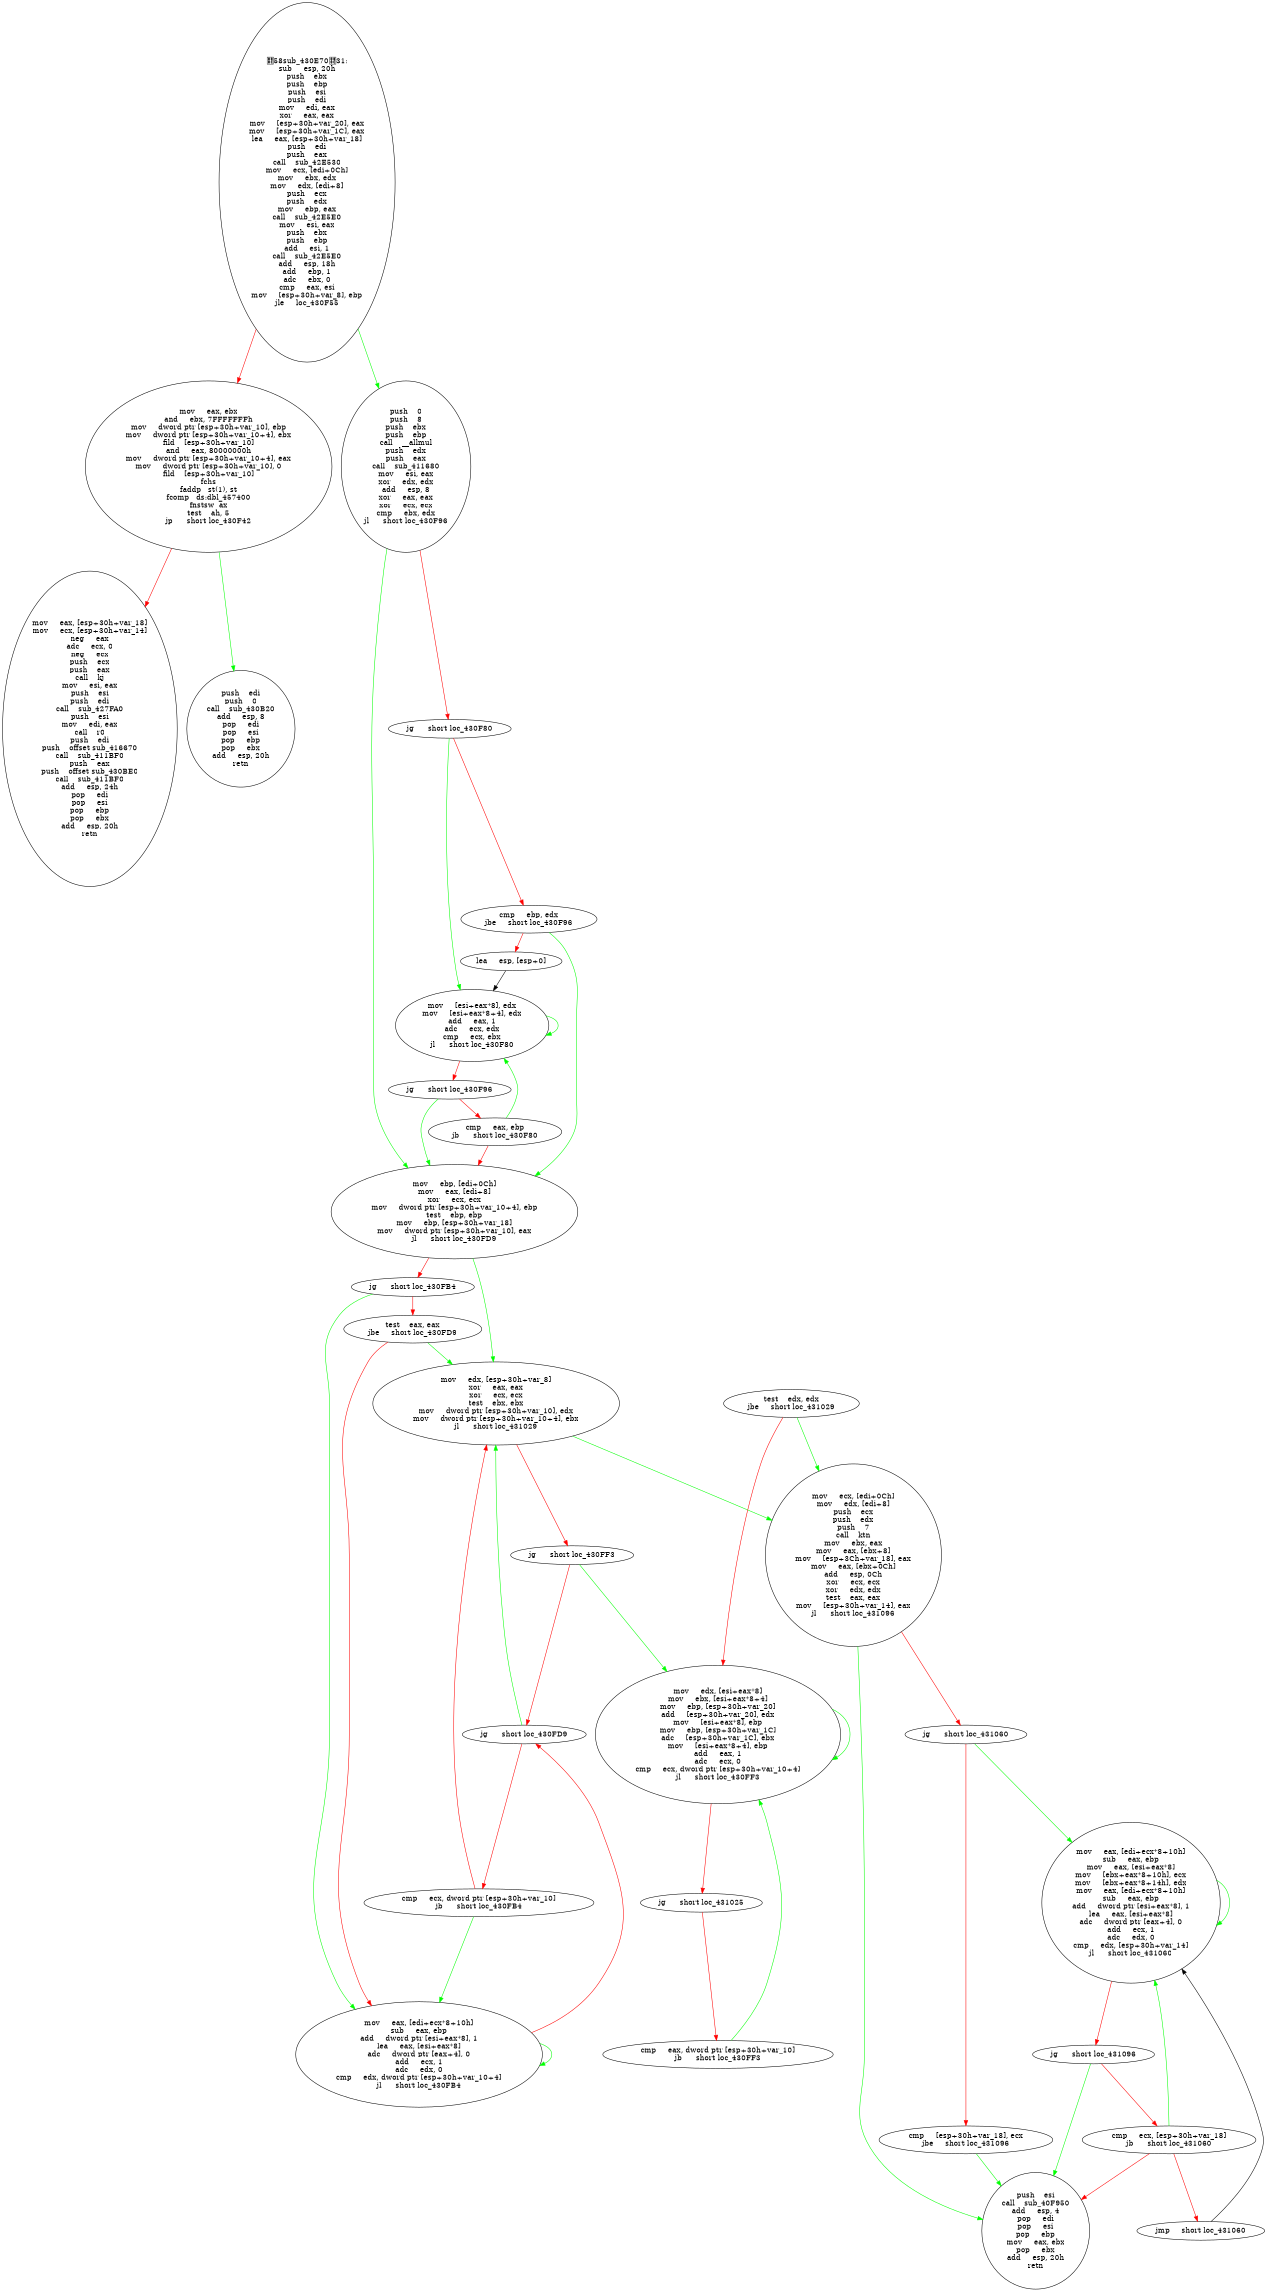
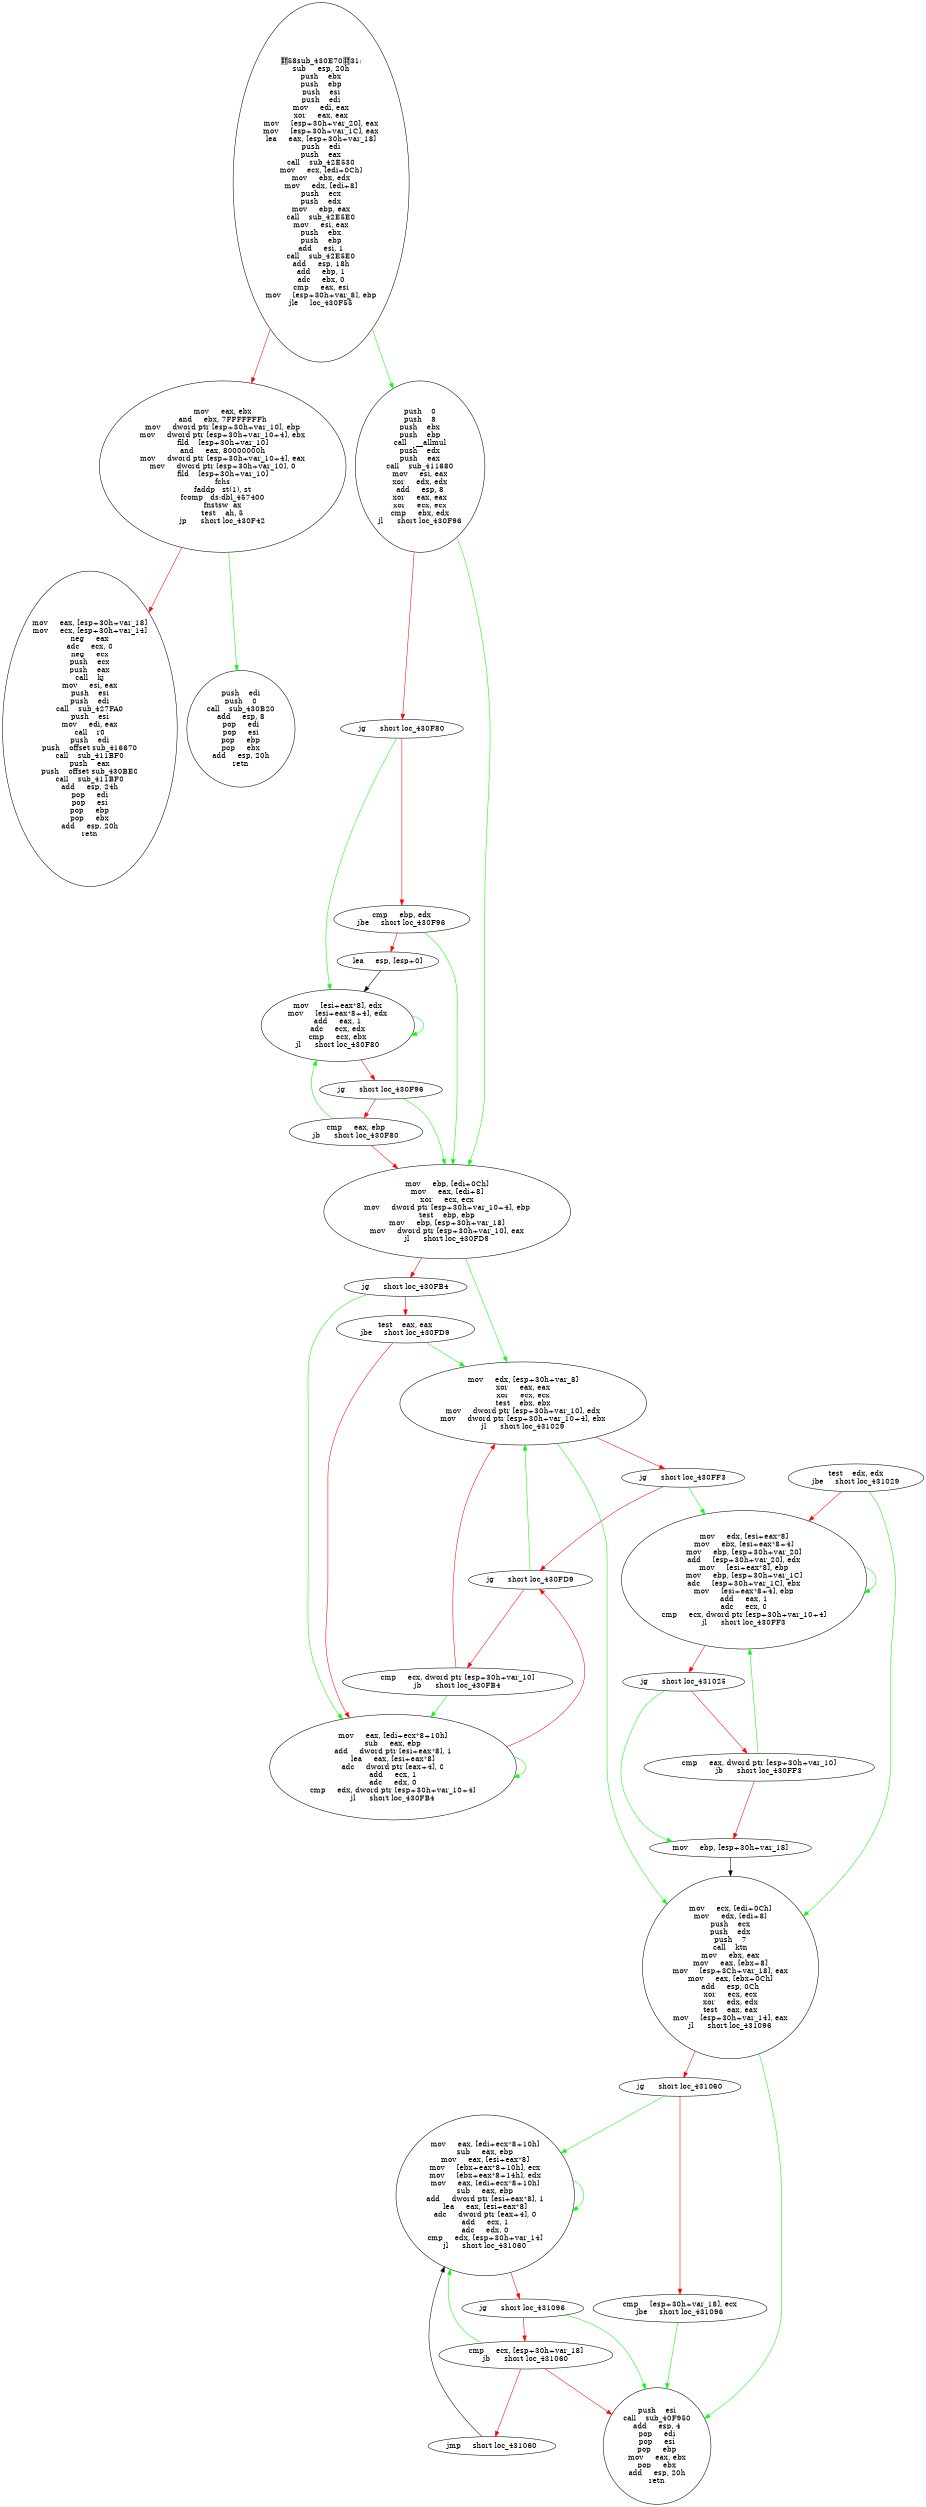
none -> (731, 1848)
